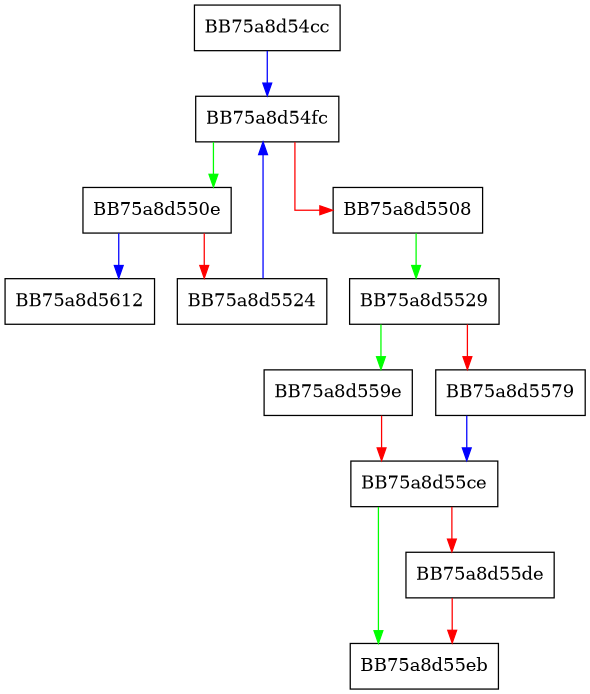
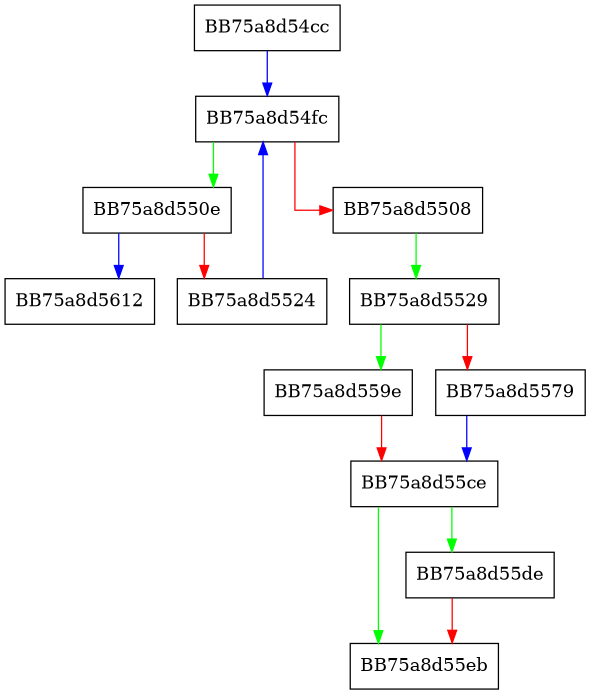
(452, 523) -> (452, 523)
